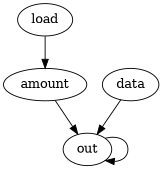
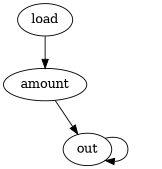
(131, 85) -> none
